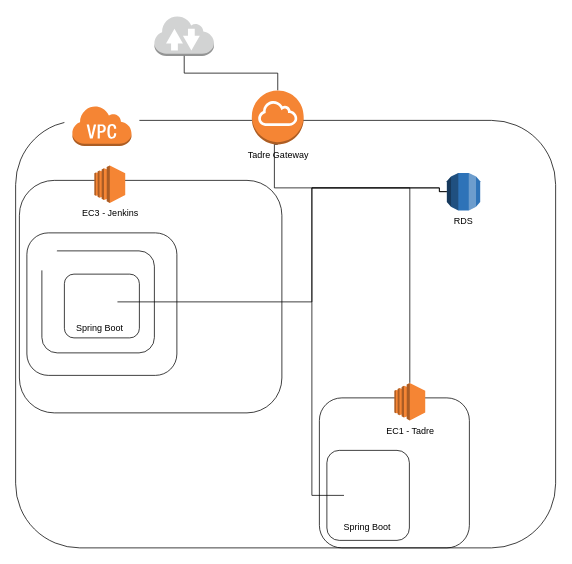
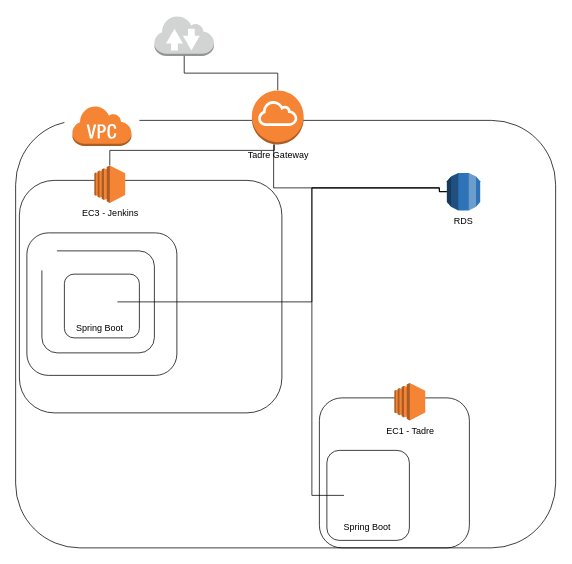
none -> (183, 150)
none -> (273, 188)
(410, 286) -> none
